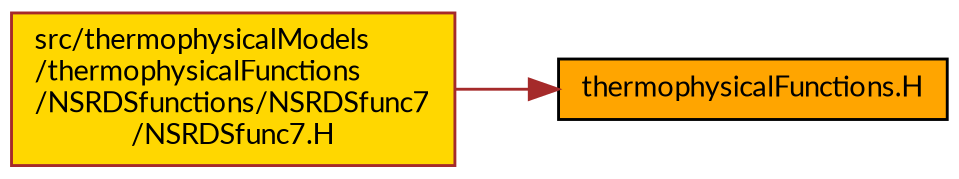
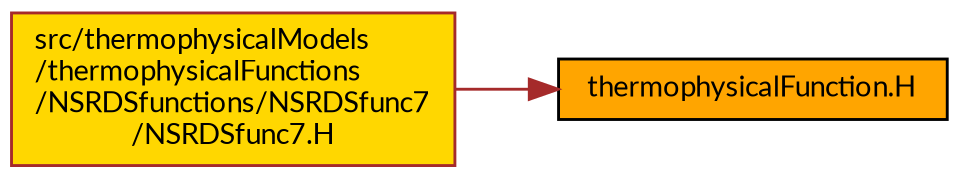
(753, 89) -> (753, 89)
